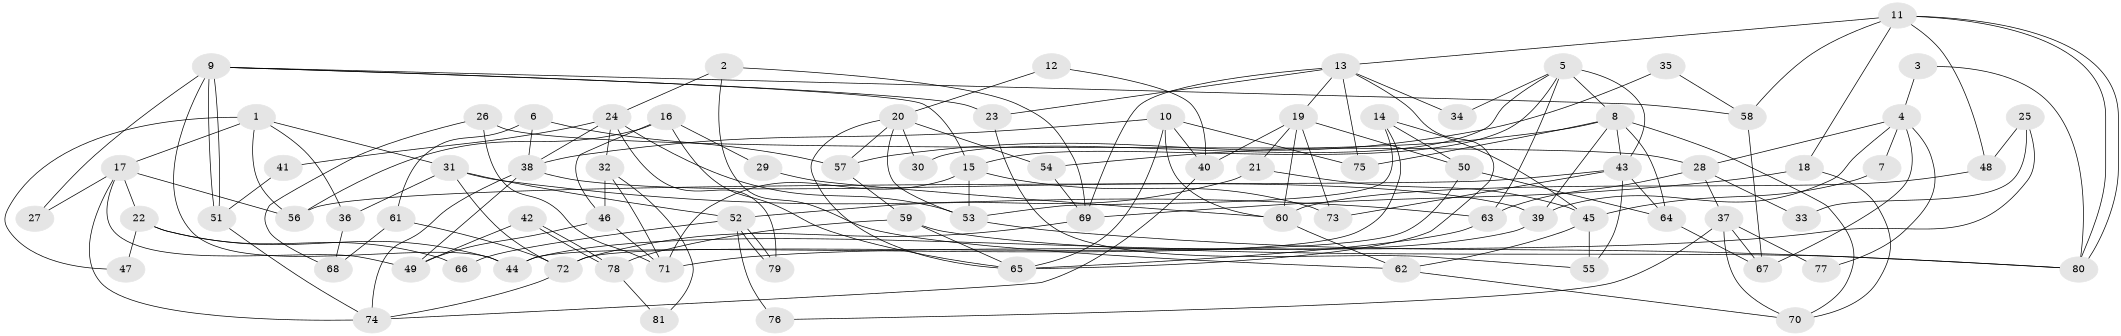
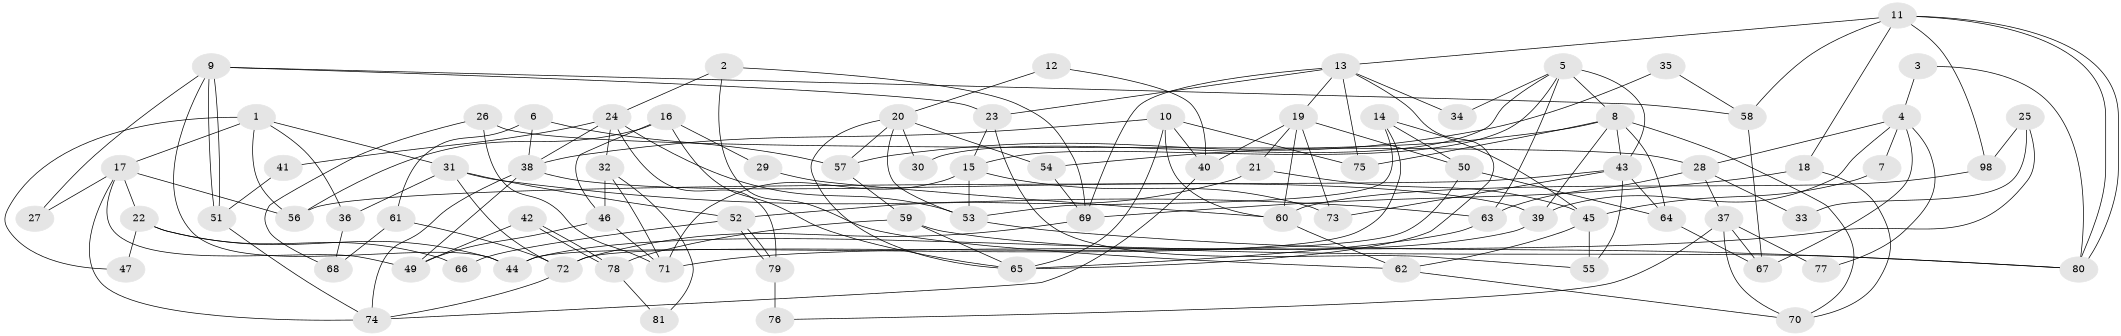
(611, 81) -> (982, 141)
(1986, 168) -> (1986, 168)
(746, 272) -> (775, 294)
